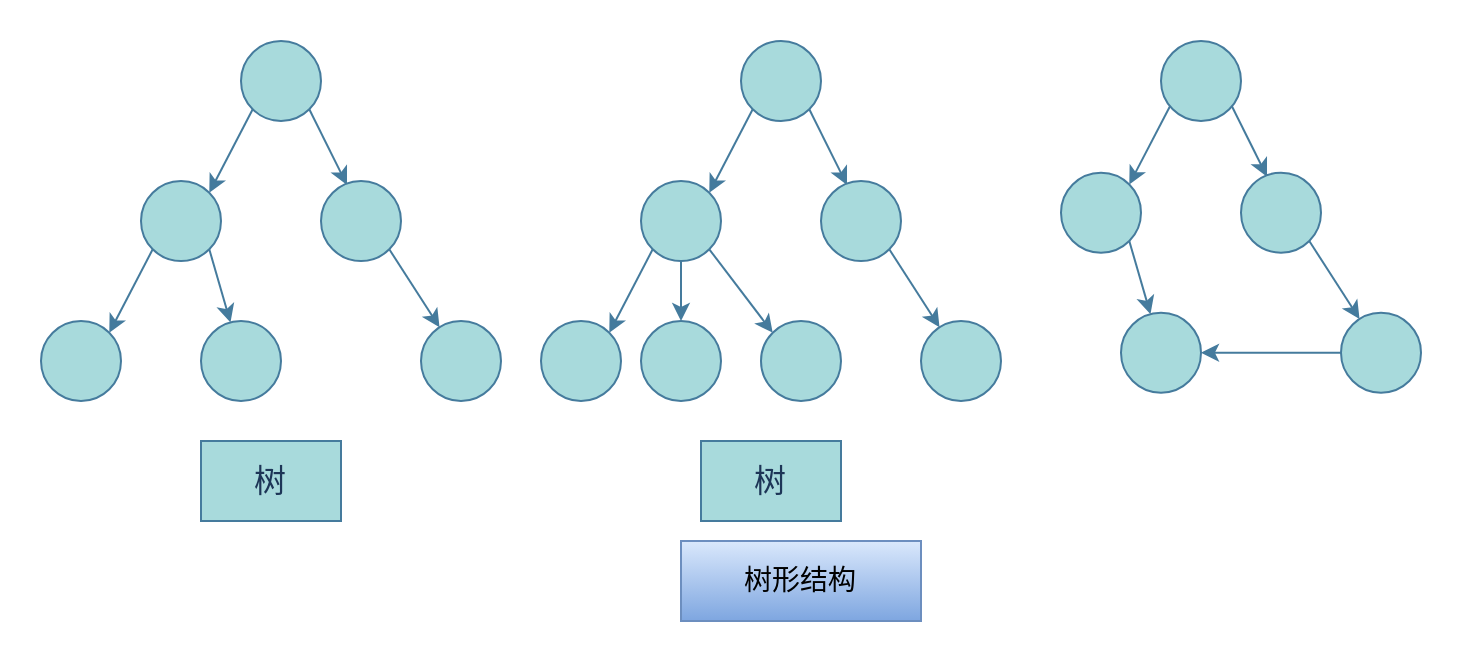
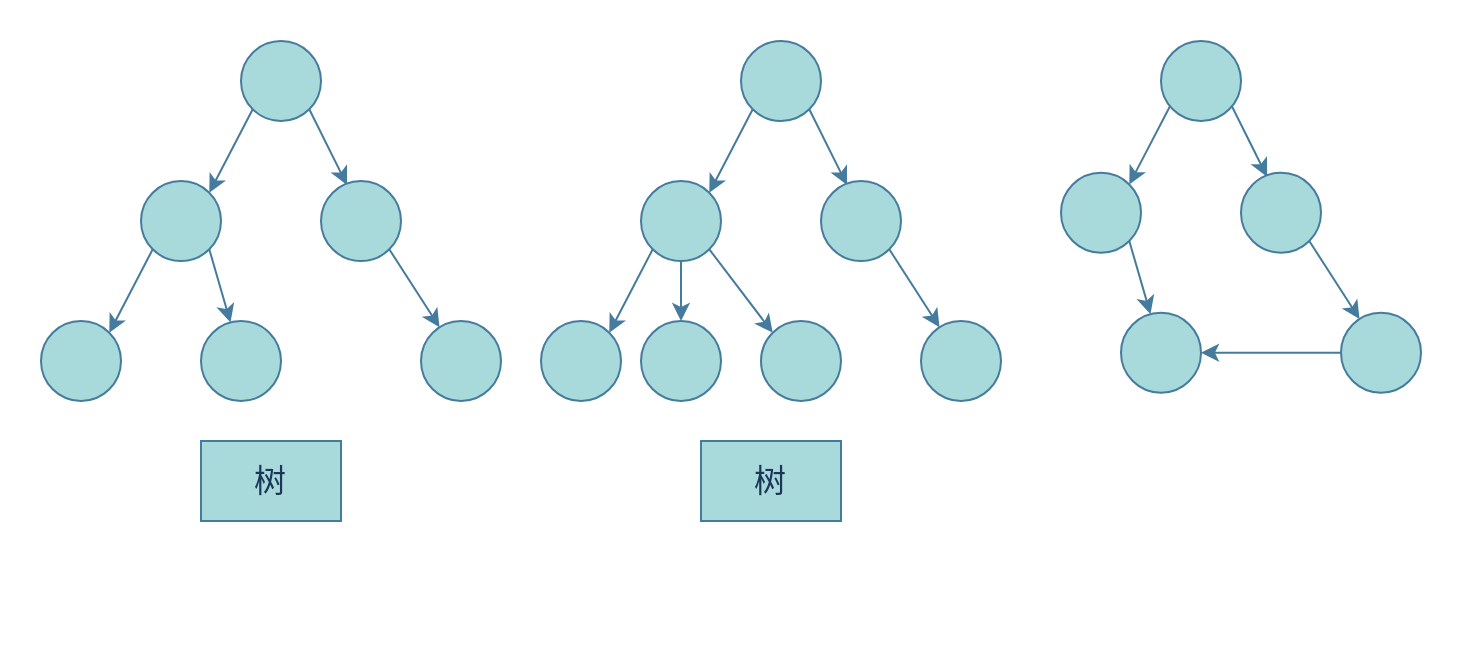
(801, 581) -> none
